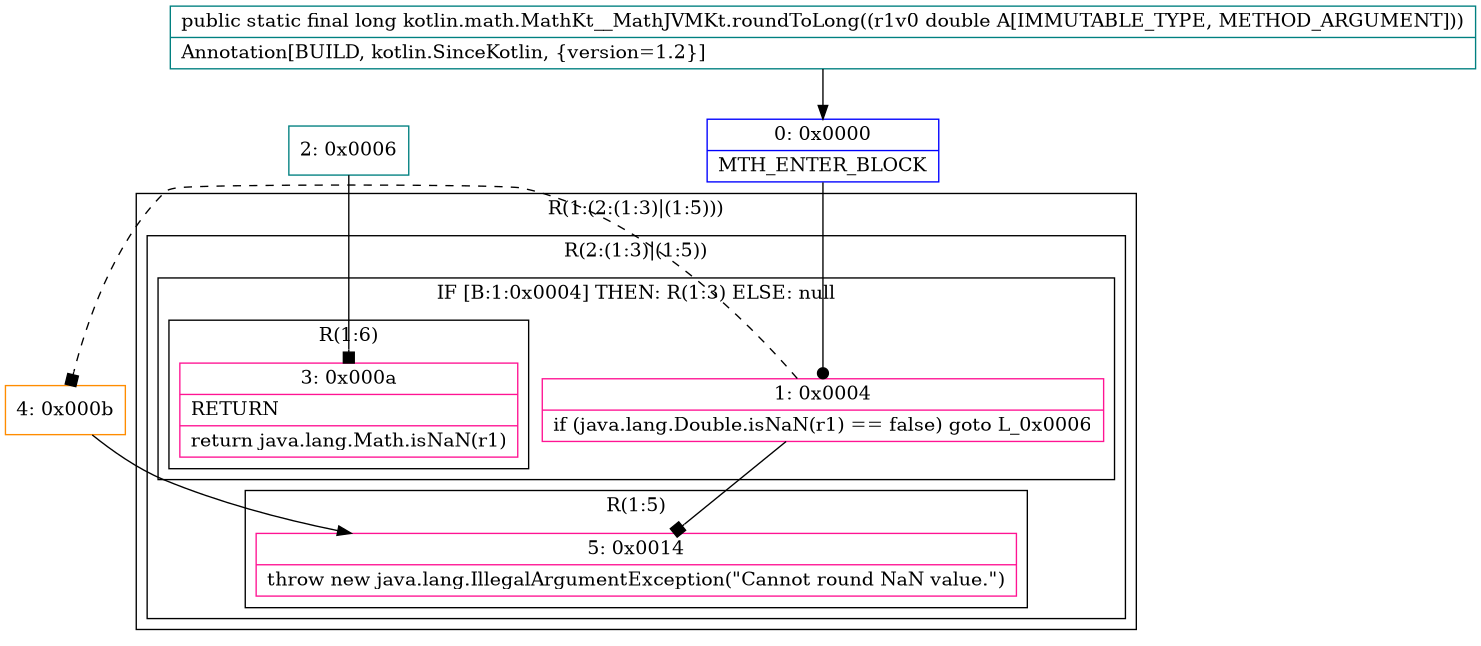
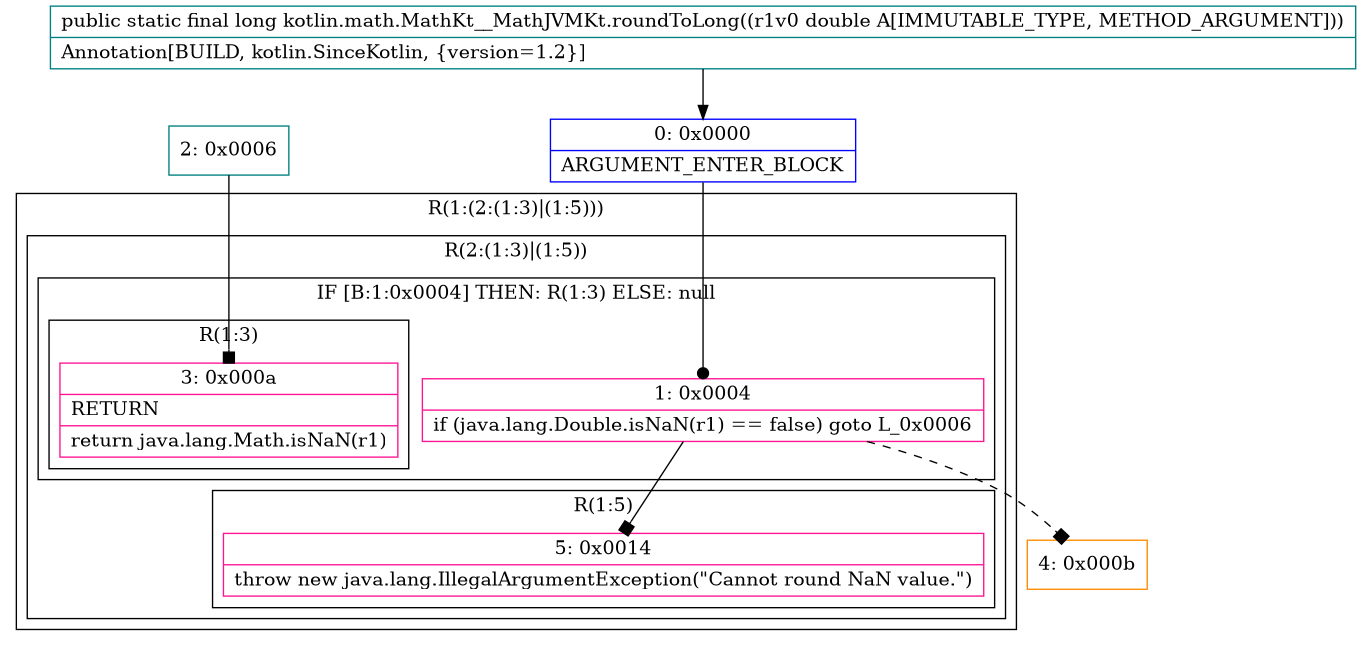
(823, 166) -> (703, 166)
(349, 336) -> (229, 336)
(209, 497) -> none
